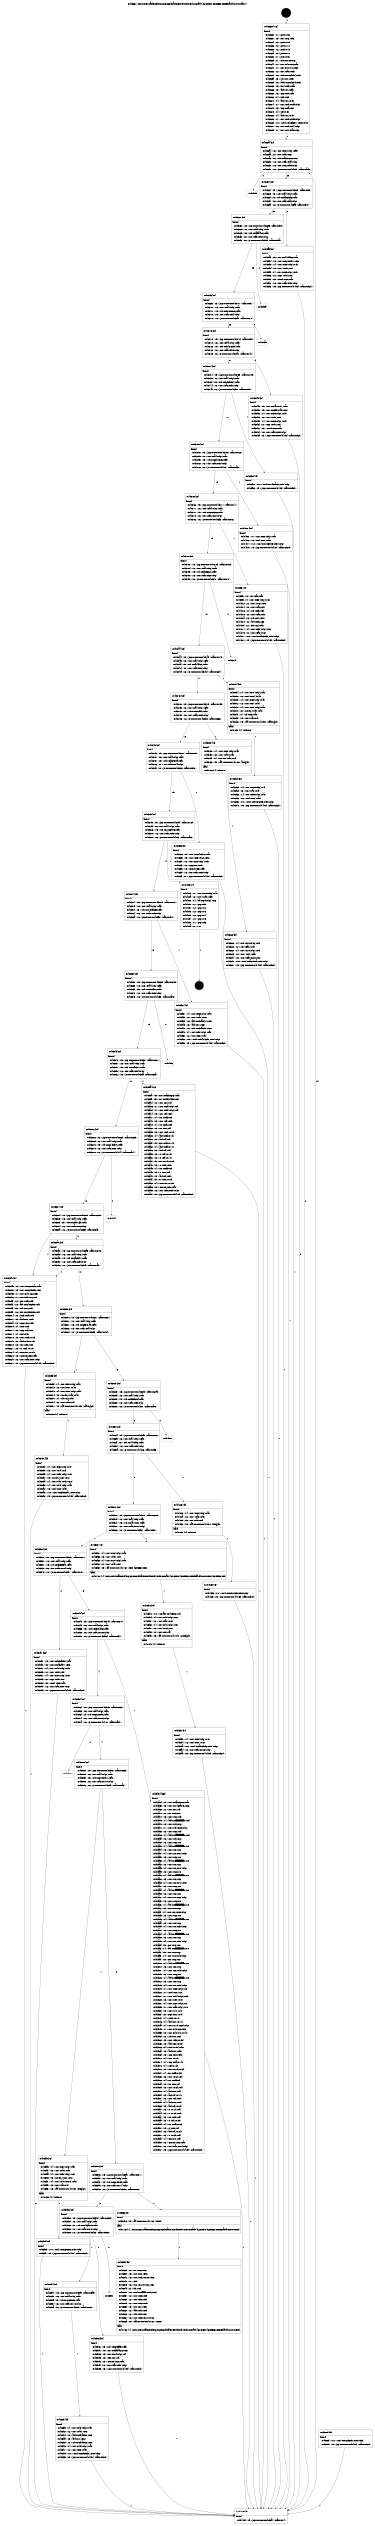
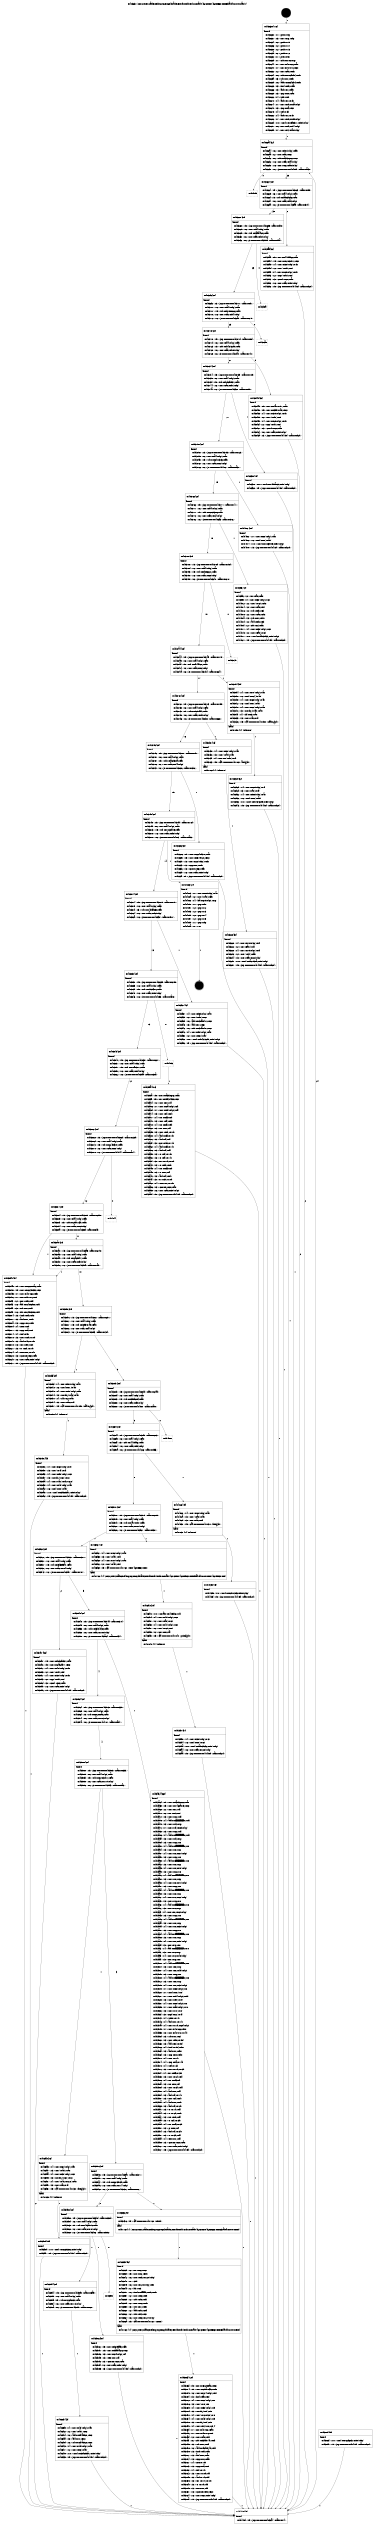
(142, 1081) -> (168, 1075)
(67, 1774) -> none
none -> (205, 2439)
